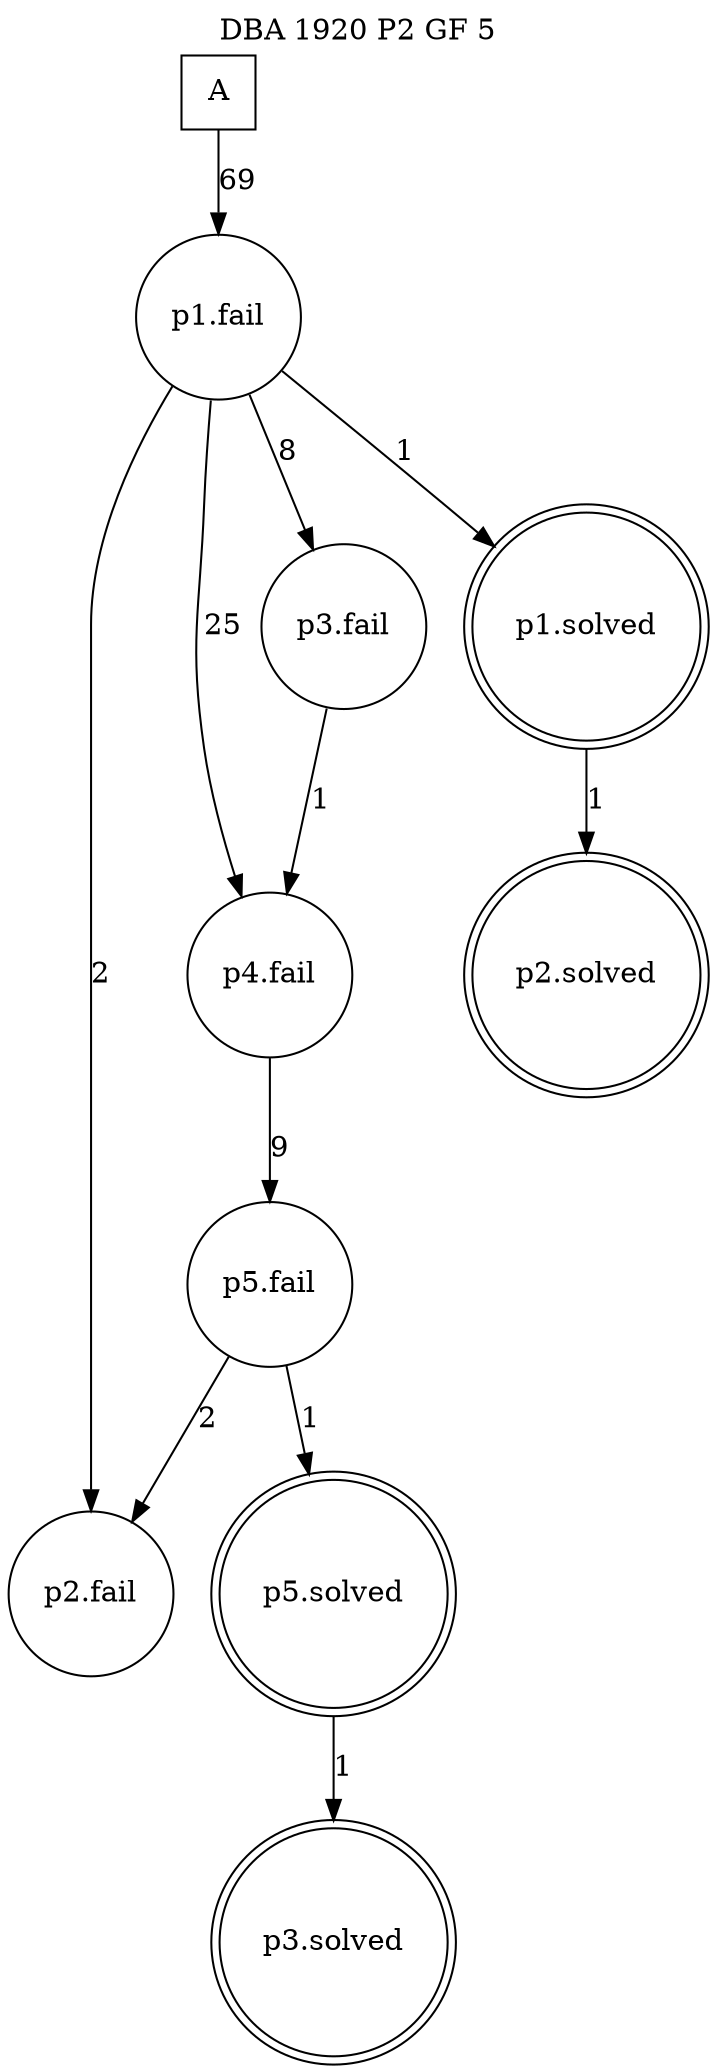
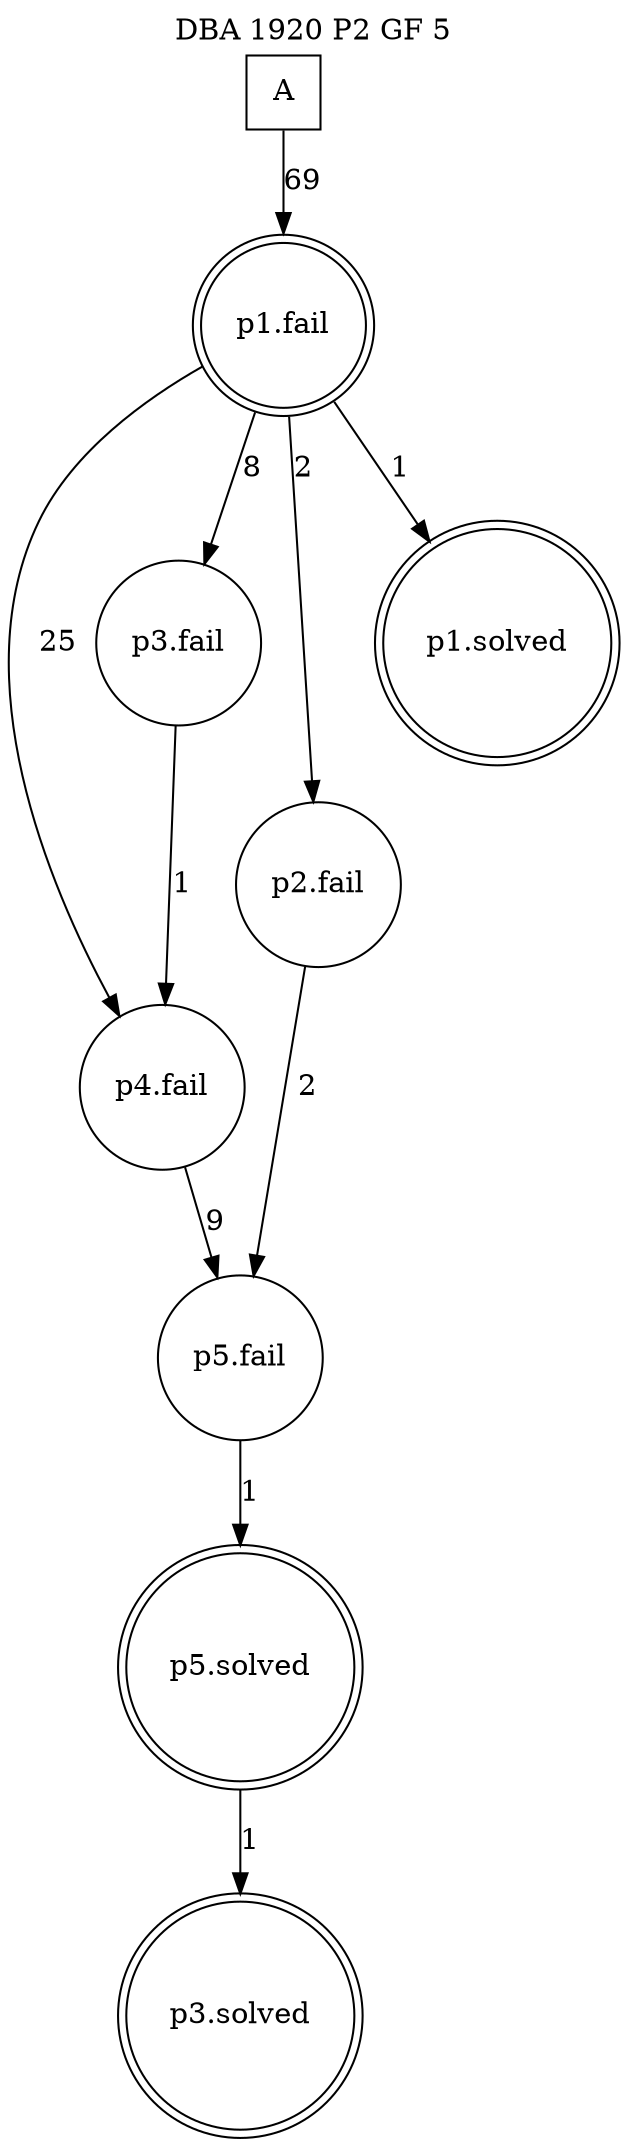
(219, 317) -> (284, 325)
(586, 975) -> none
(186, 1430) -> (281, 1111)
